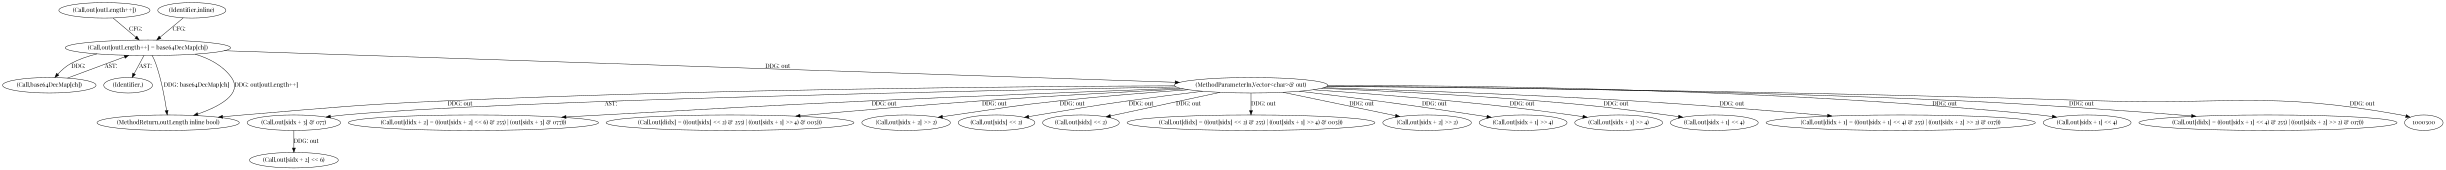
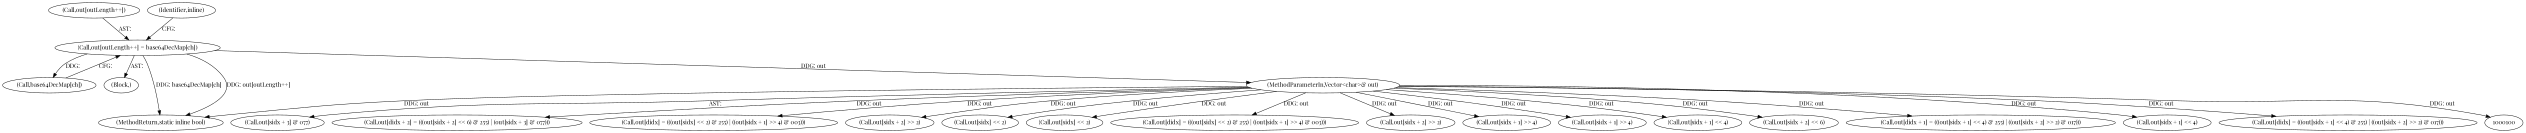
(137, 29) -> (126, 29)
(112, 67) -> (106, 67)
(128, 85) -> (121, 85)
(168, 123) -> (161, 123)
(2424, 123) -> (2504, 123)
(294, 139) -> (1576, 98)
